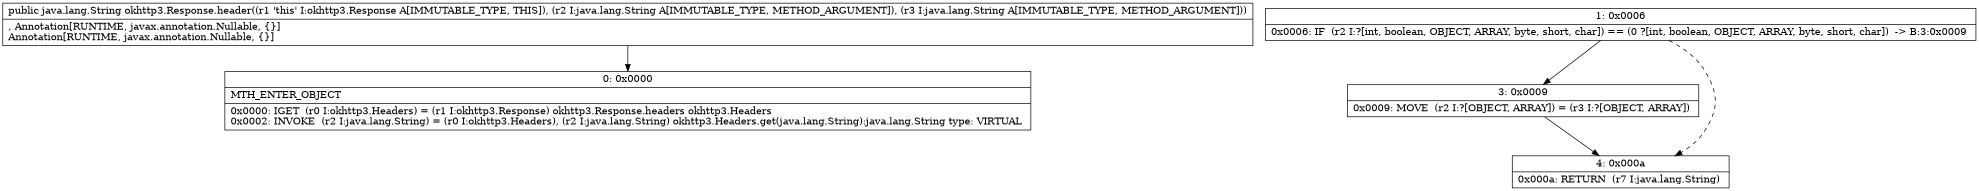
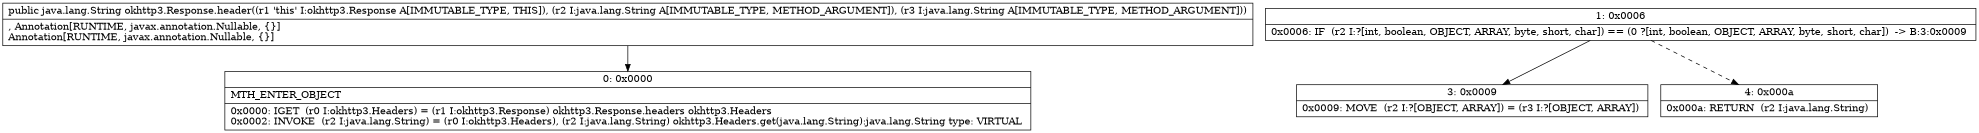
(1569, 134) -> none
(1621, 180) -> (1769, 108)
